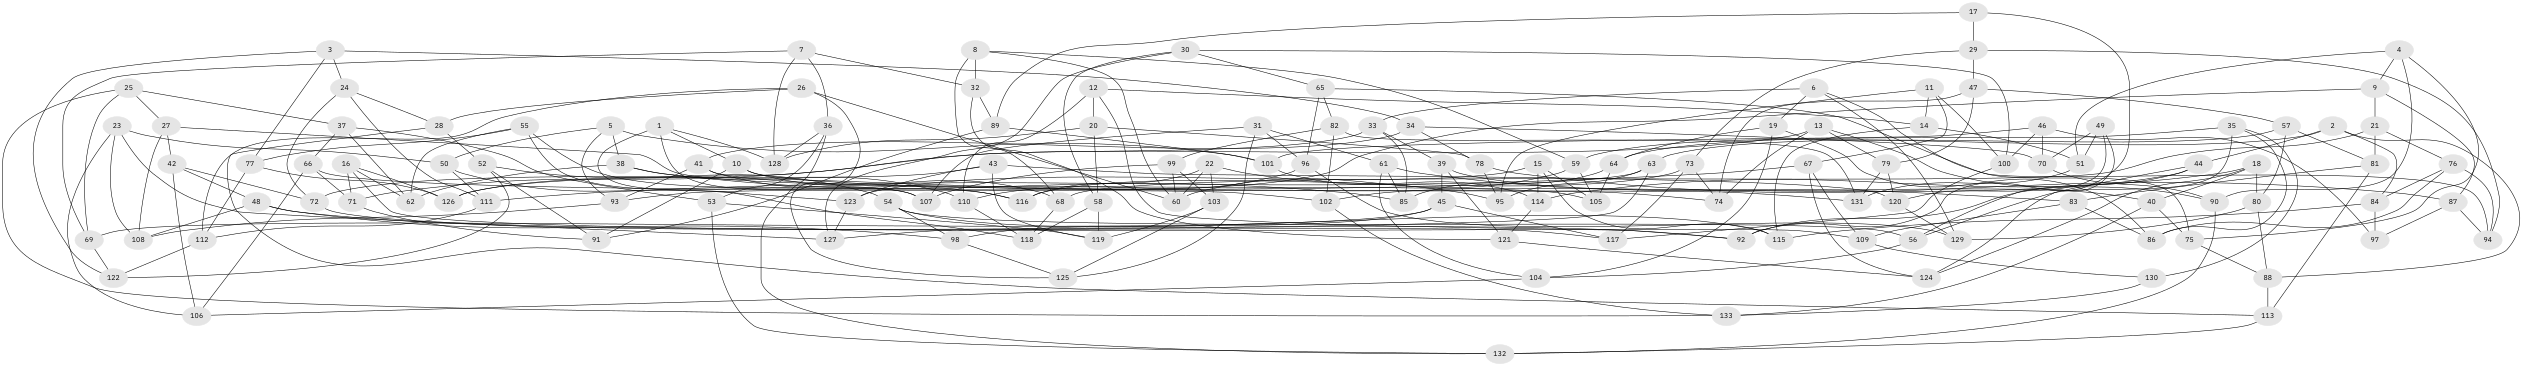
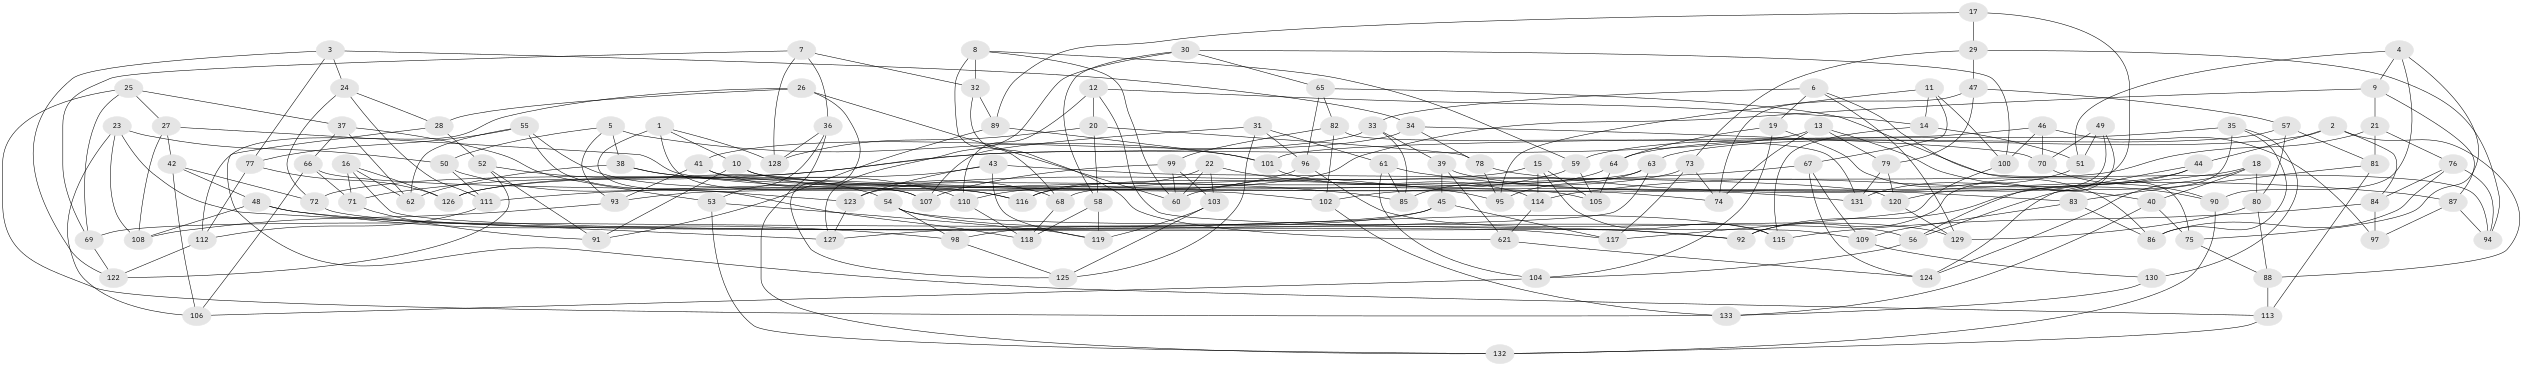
(1505, 240) -> (1505, 240)
